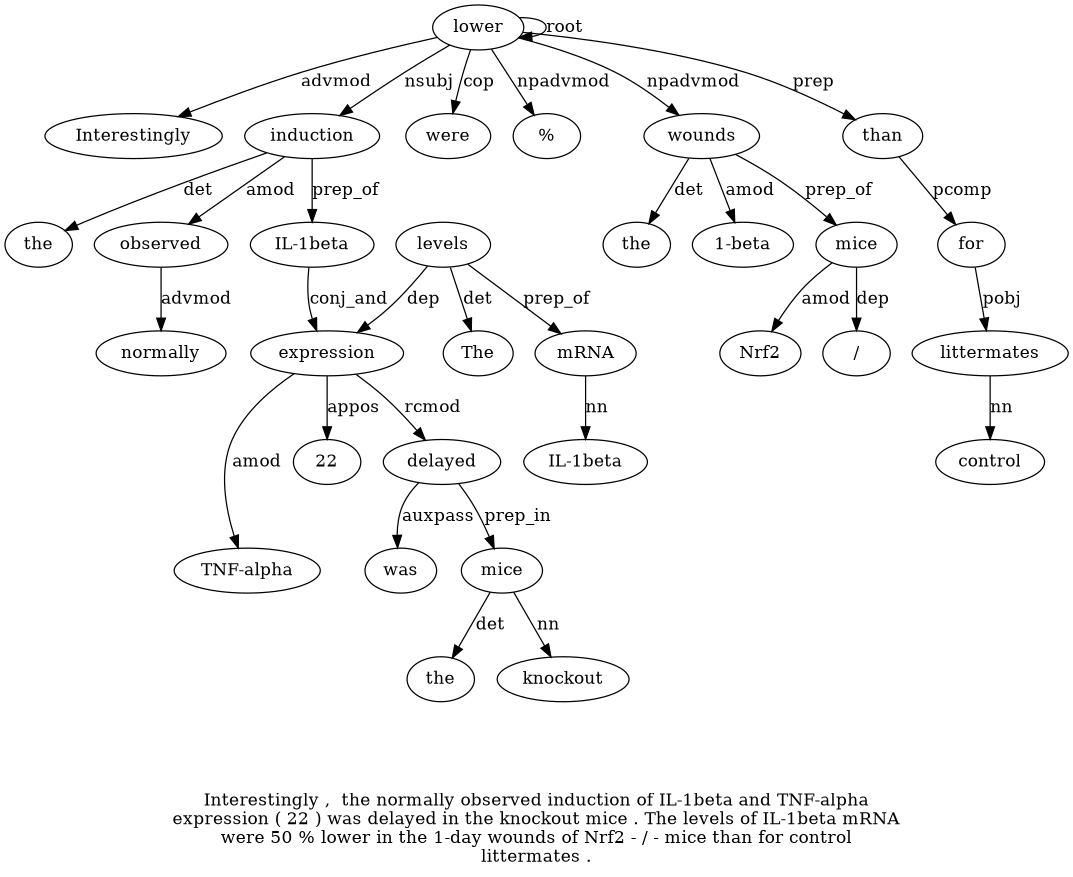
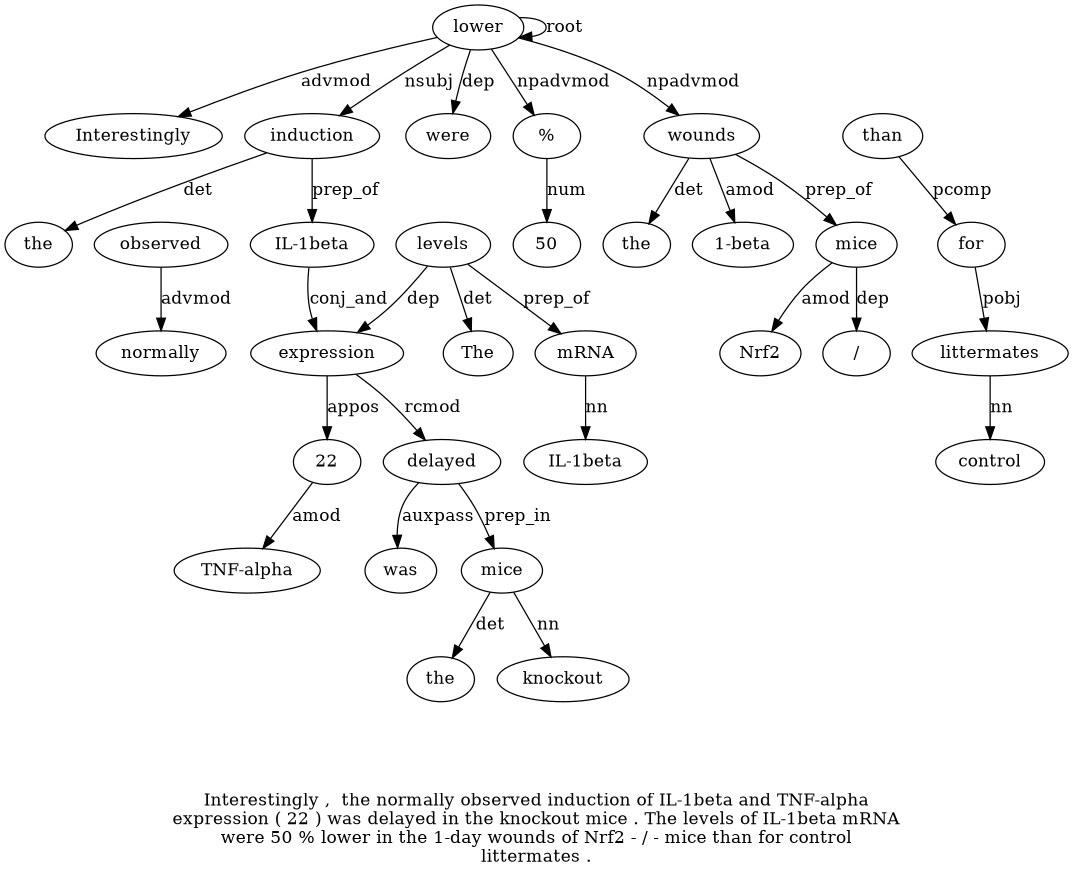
(688, 58) -> none
(479, 82) -> (479, 82)
(242, 187) -> none
none -> (547, 245)
(231, 443) -> (291, 511)
